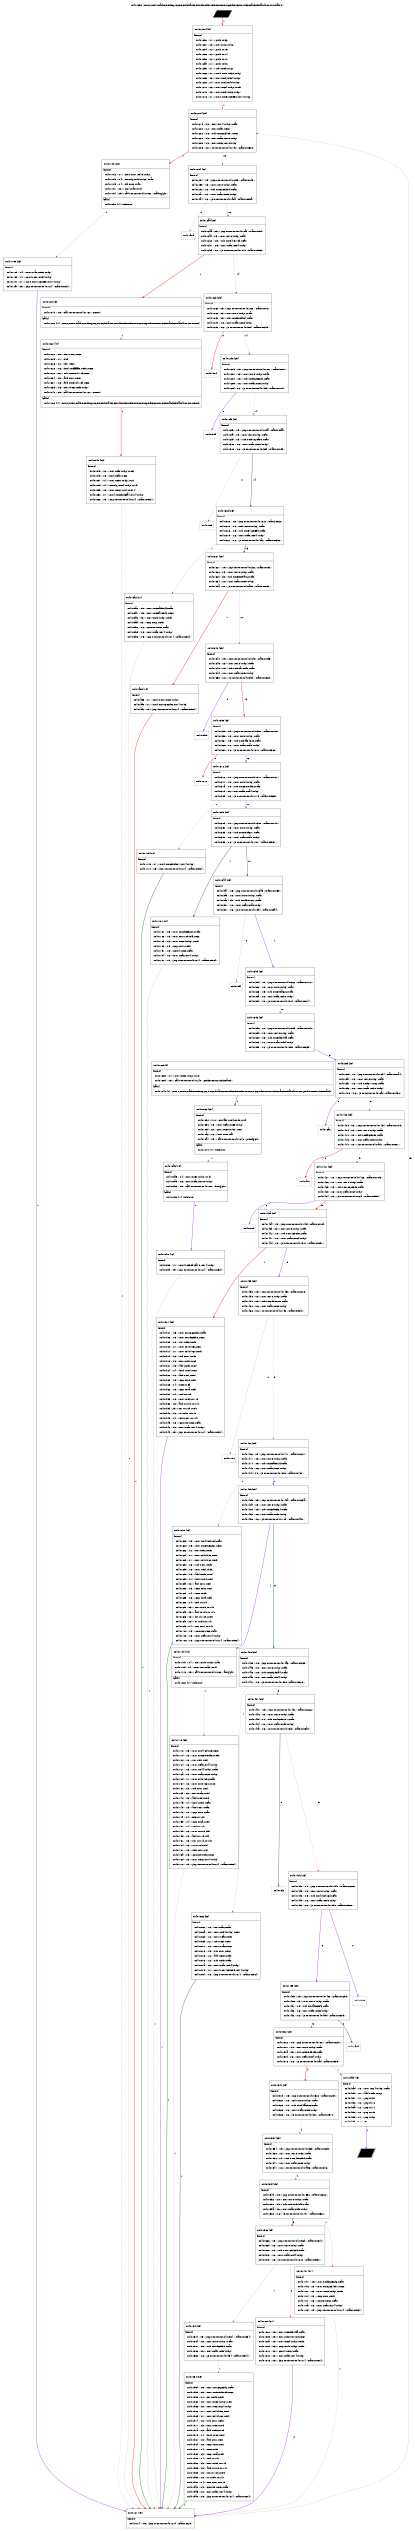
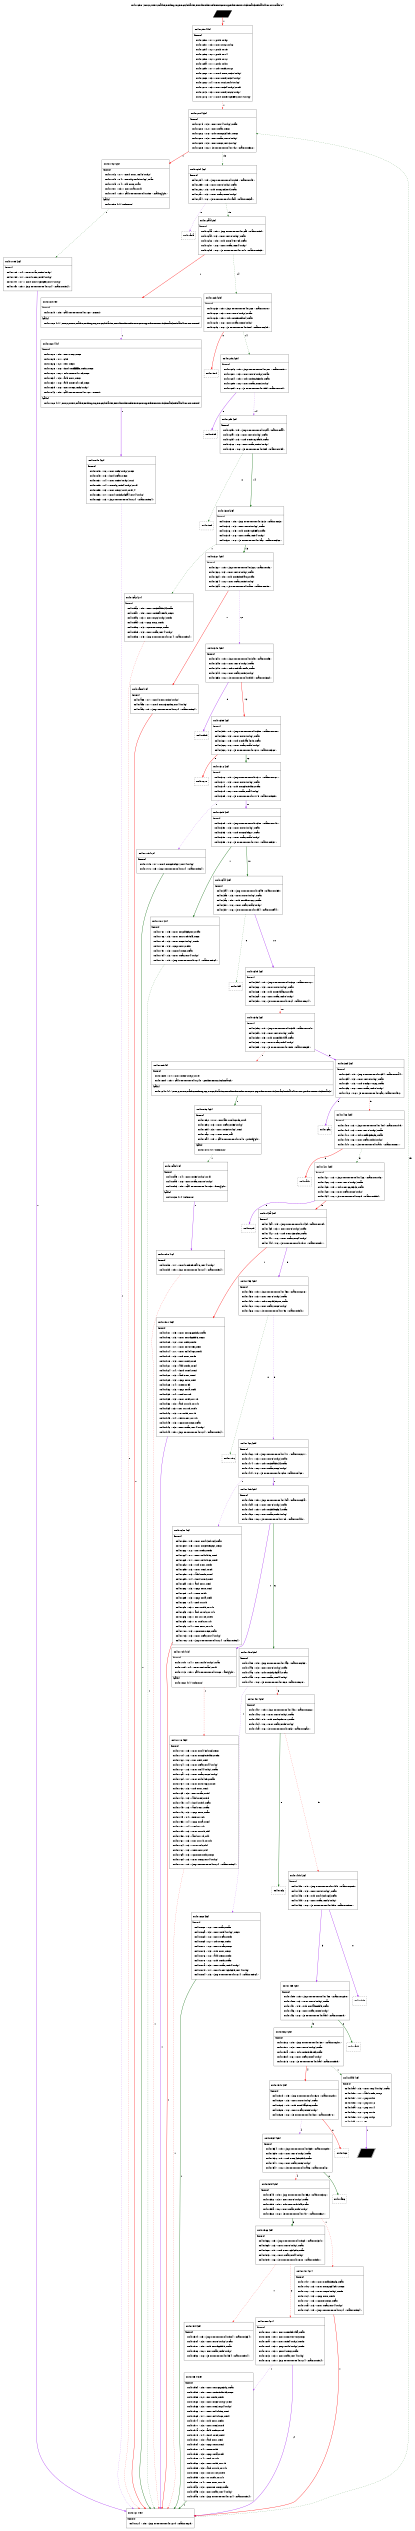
(121, 431) -> (121, 431)
(246, 758) -> (246, 758)
(274, 941) -> (274, 941)
none -> (261, 1056)
(167, 2074) -> (167, 2074)
none -> (342, 2153)
none -> (339, 2199)
(292, 2221) -> (292, 2221)
(219, 2366) -> (263, 2377)
(323, 2462) -> (323, 2462)
